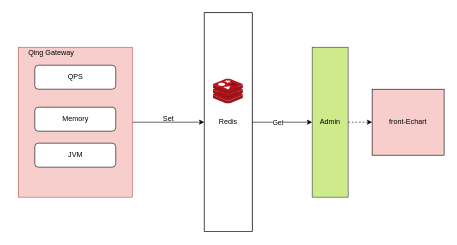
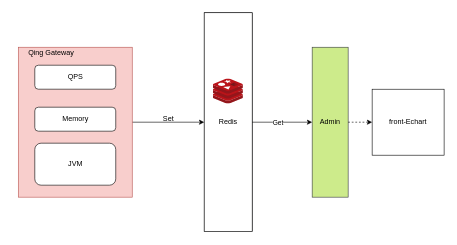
(408, 122) -> (408, 122)
(75, 155) -> (75, 164)
